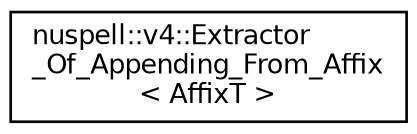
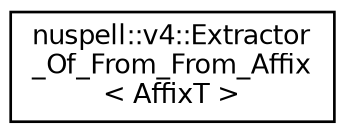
(209, 67) -> (173, 67)
